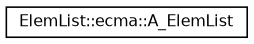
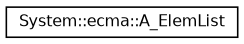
(127, 22) -> (122, 22)
